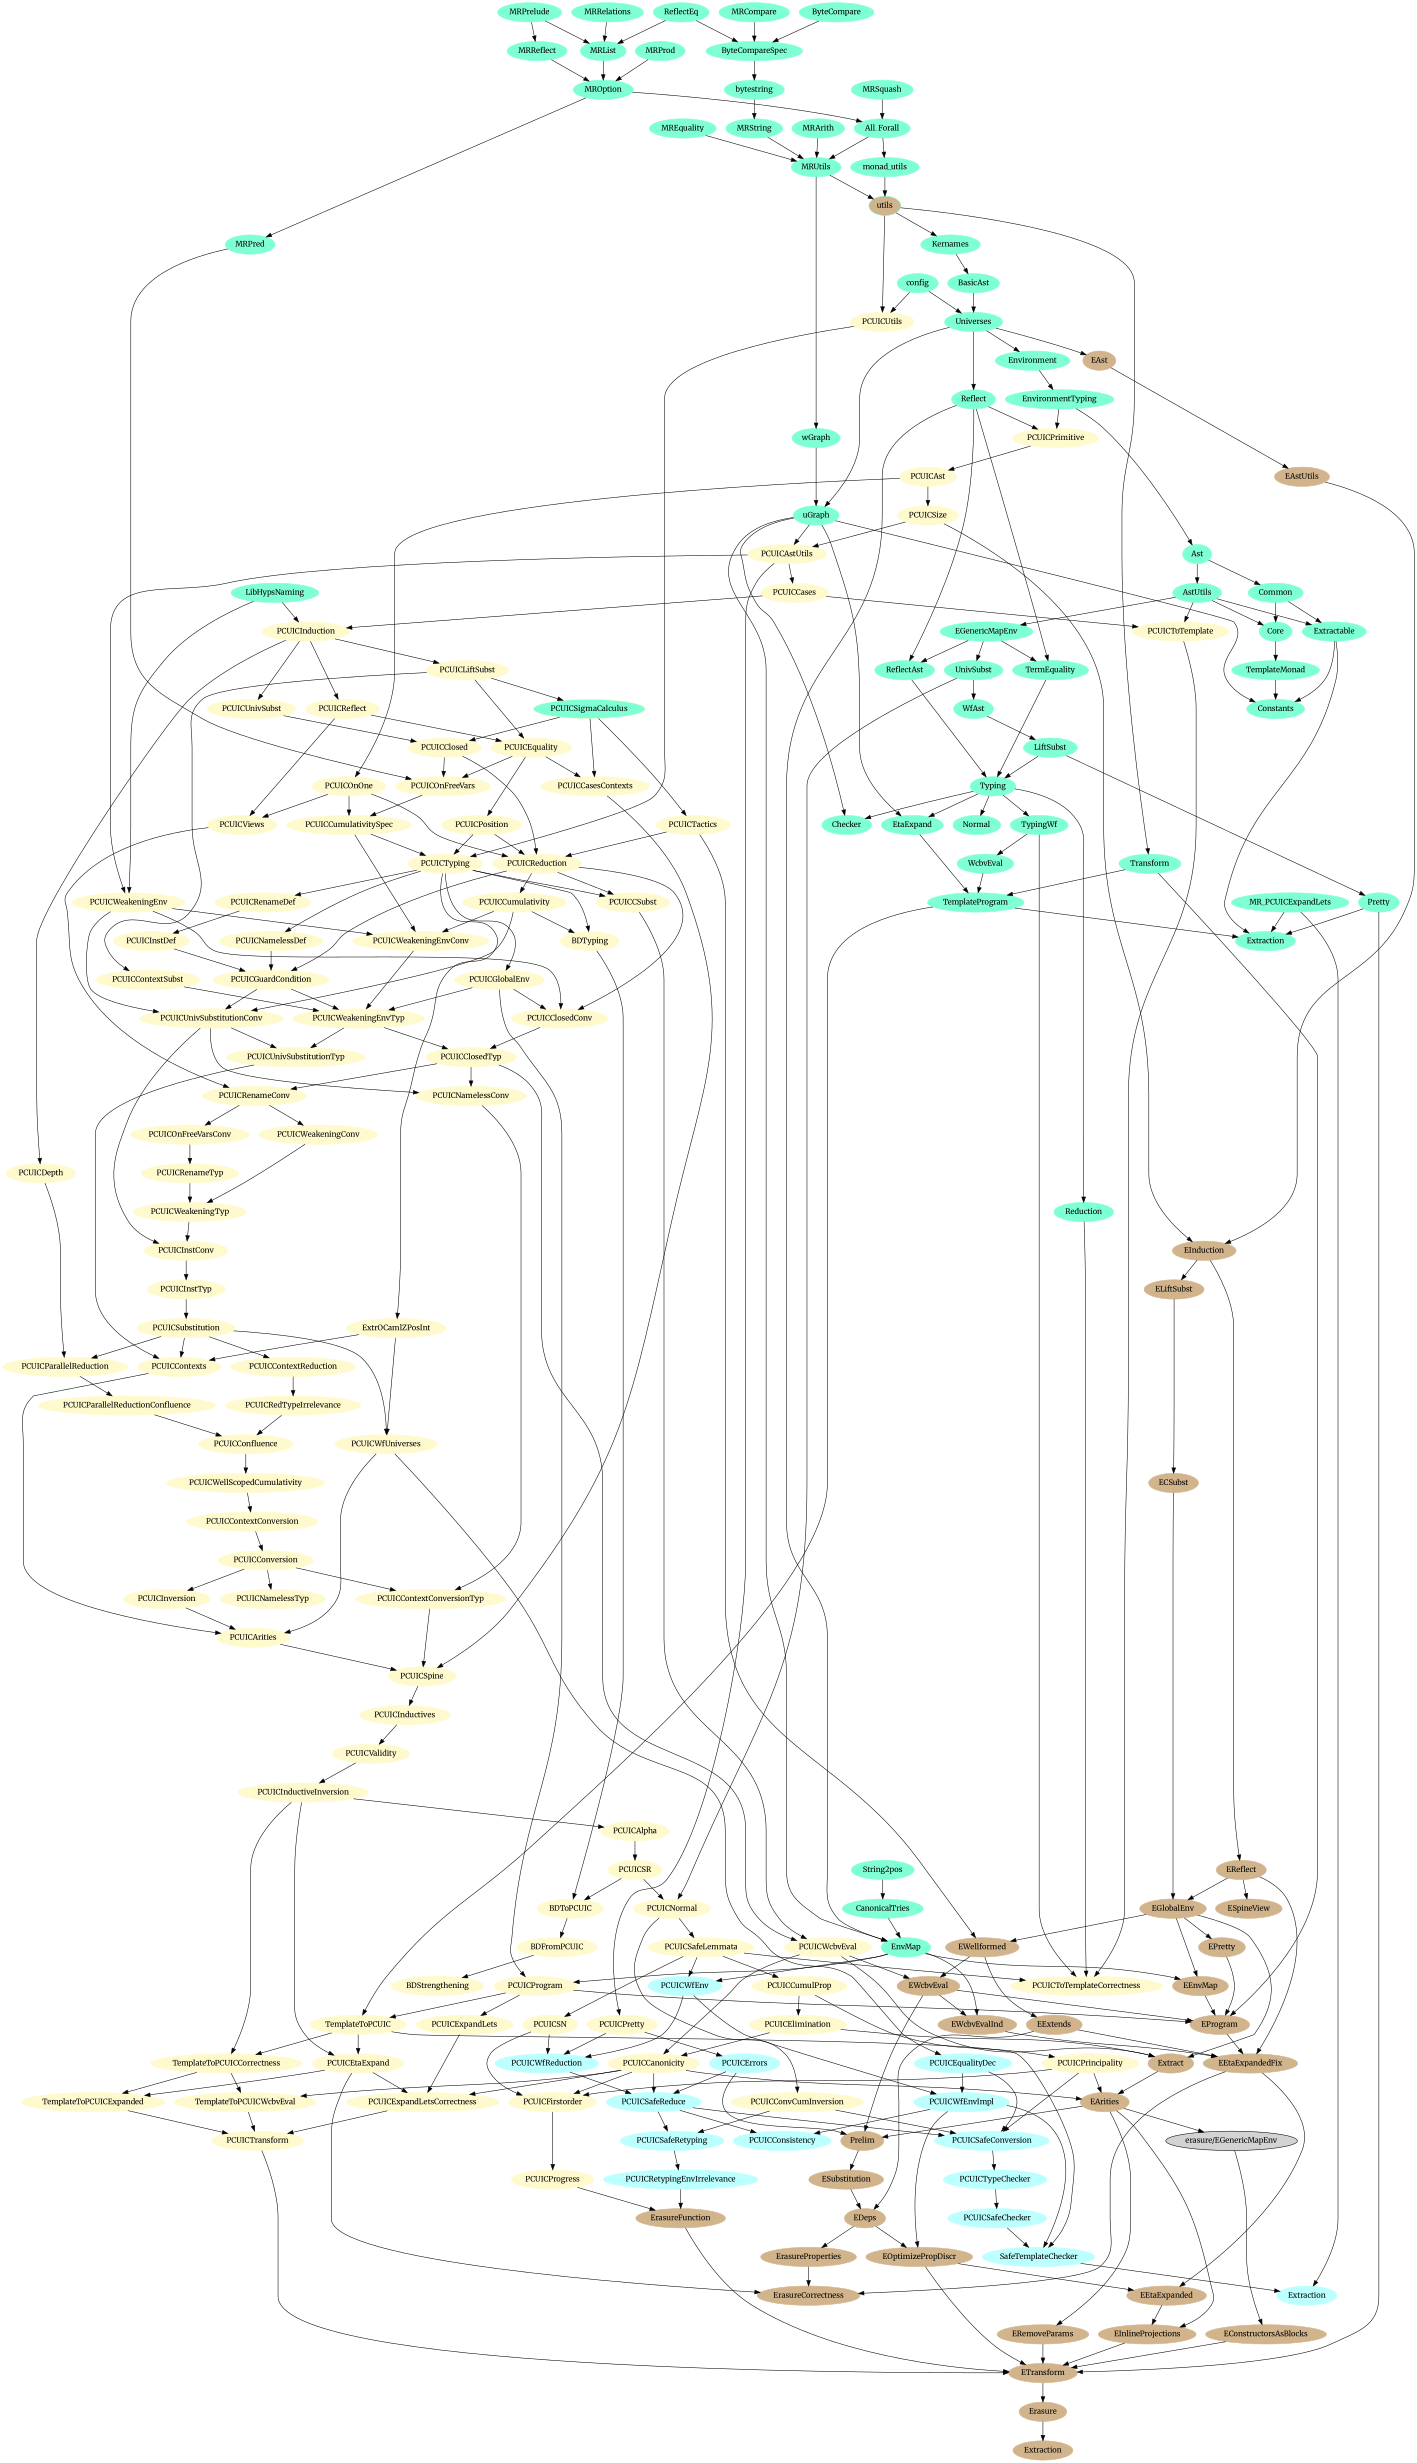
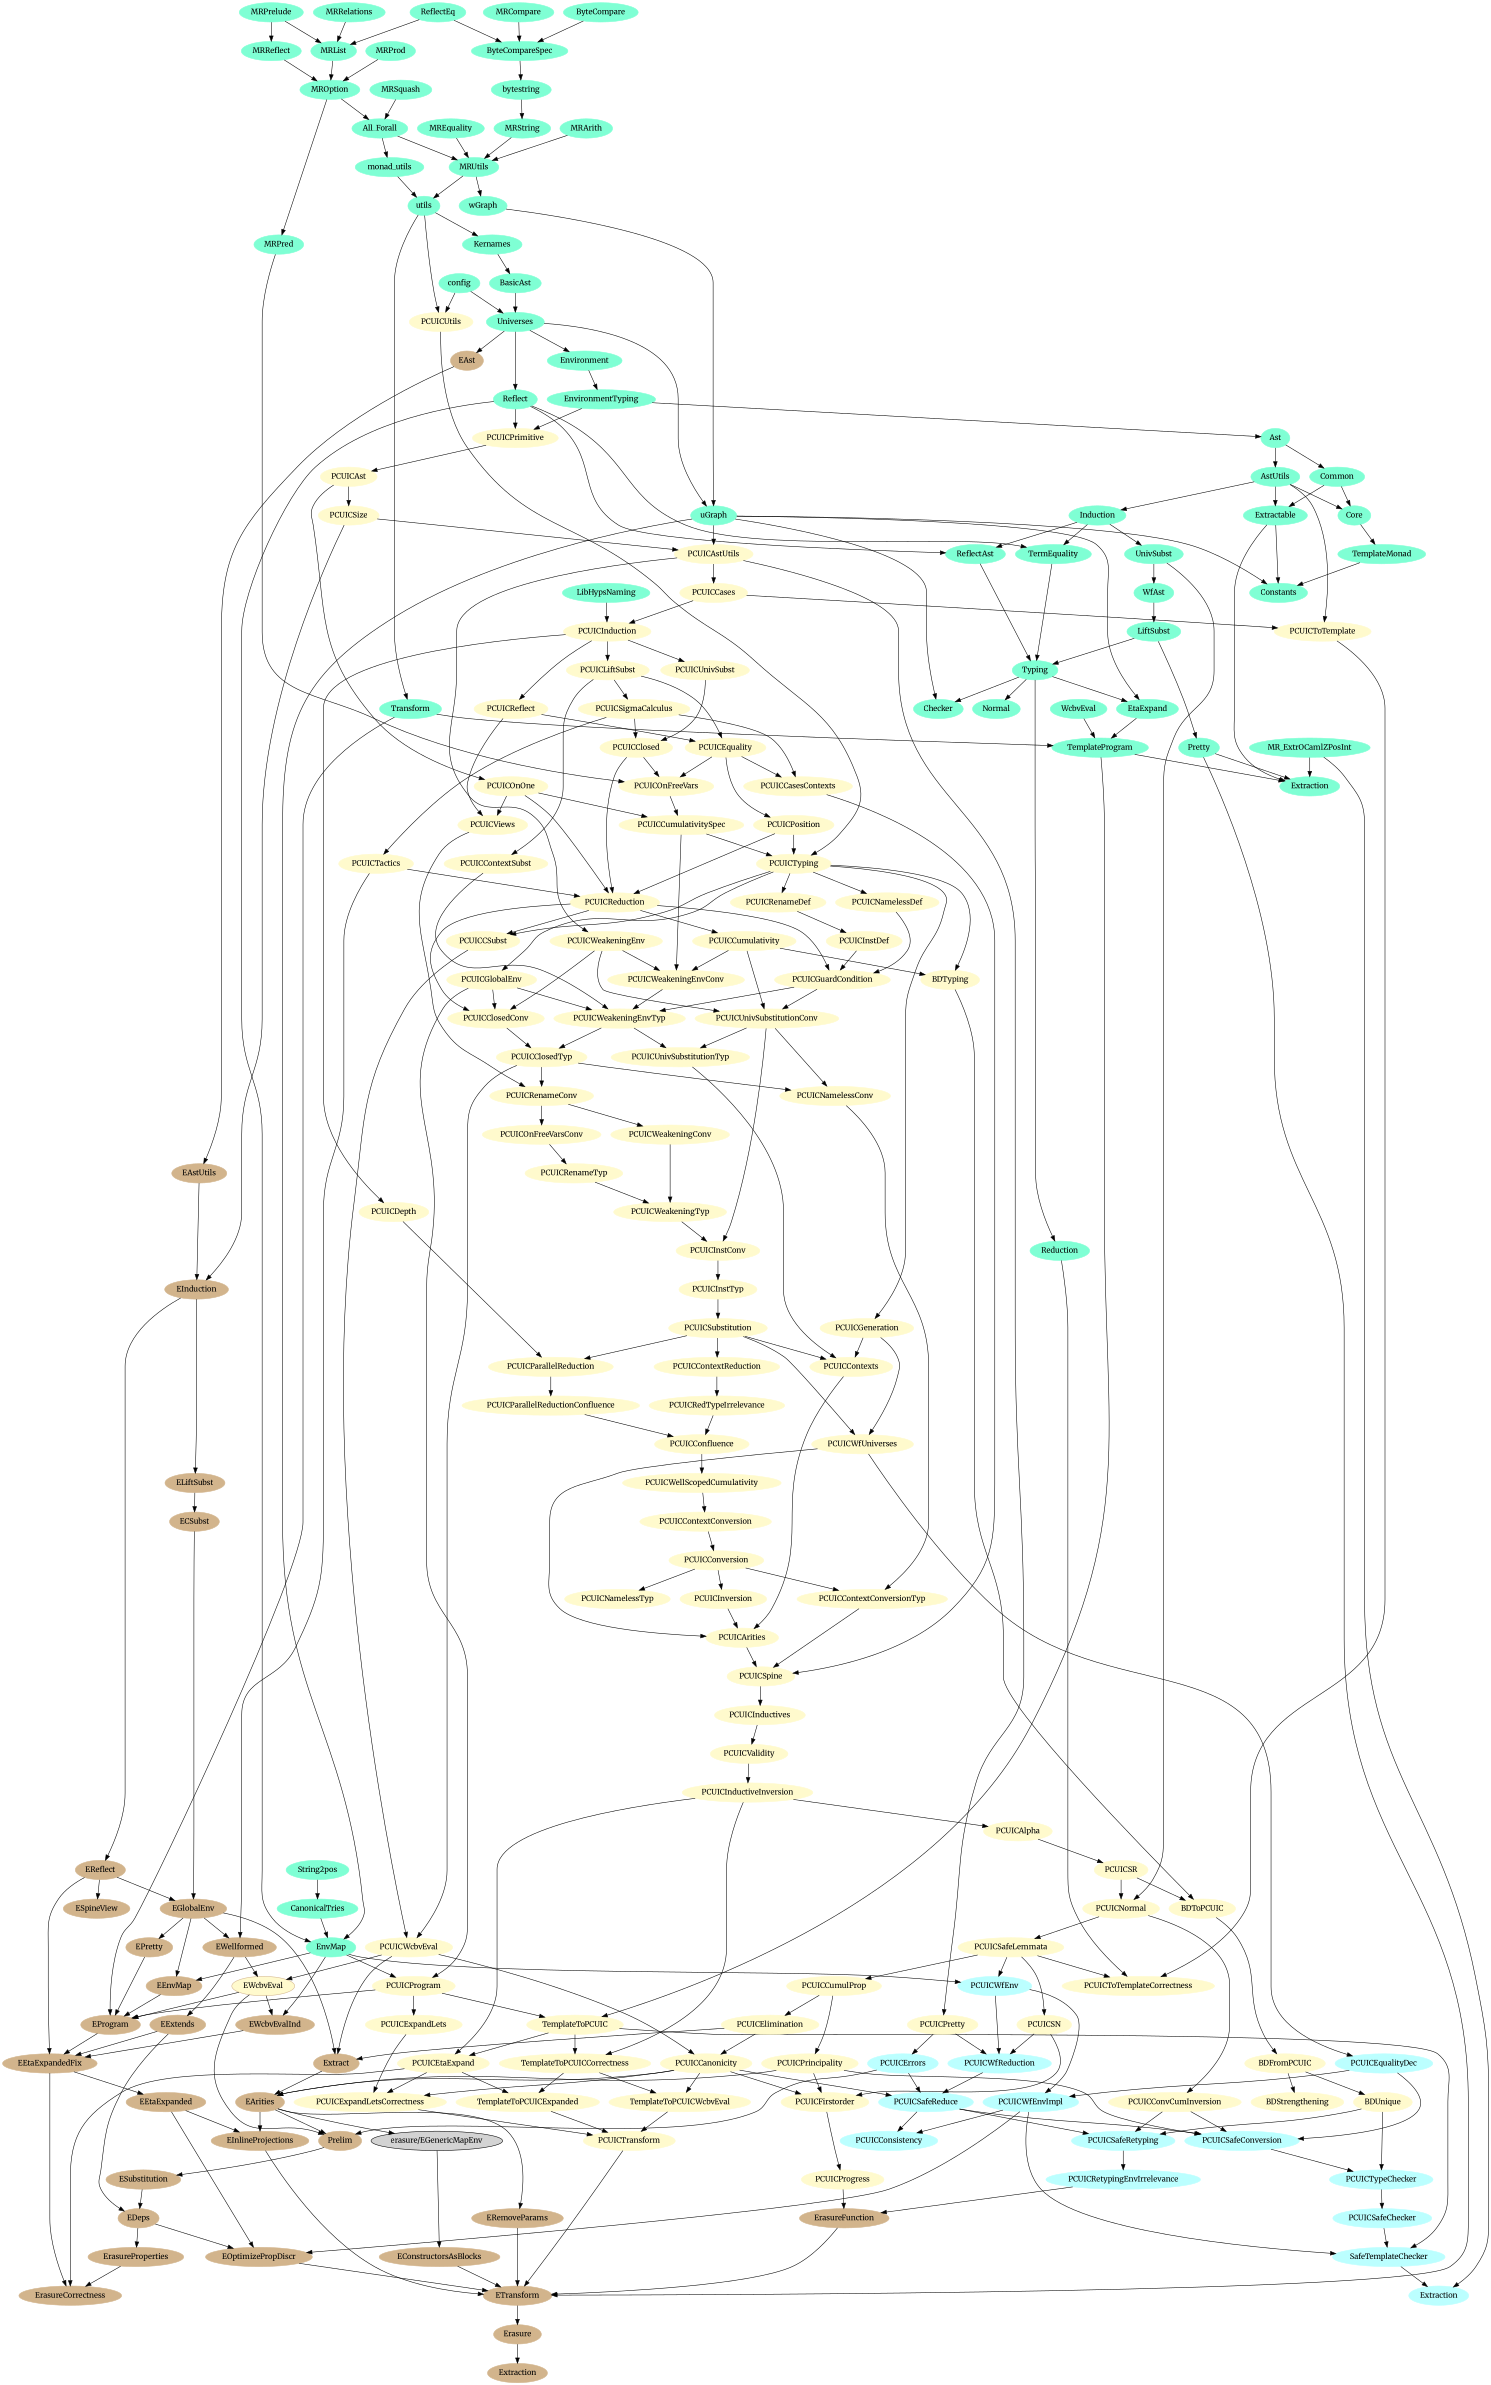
(885, 206) -> (424, 206)
(986, 632) -> (1097, 515)
(589, 709) -> (634, 709)
(133, 716) -> none
(1039, 825) -> none
(1290, 902) -> (1310, 748)
(396, 1328) -> (867, 1328)
(928, 1986) -> (263, 1986)
none -> (1383, 2102)
(1043, 2277) -> (211, 2177)
